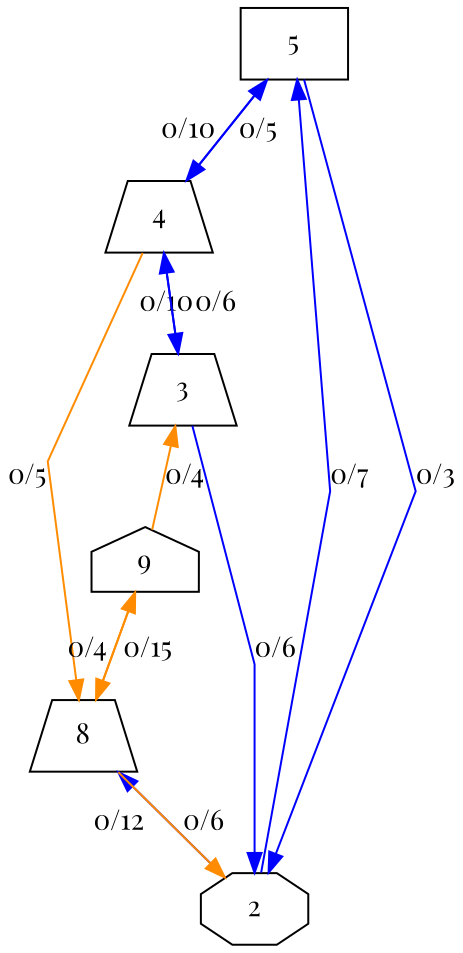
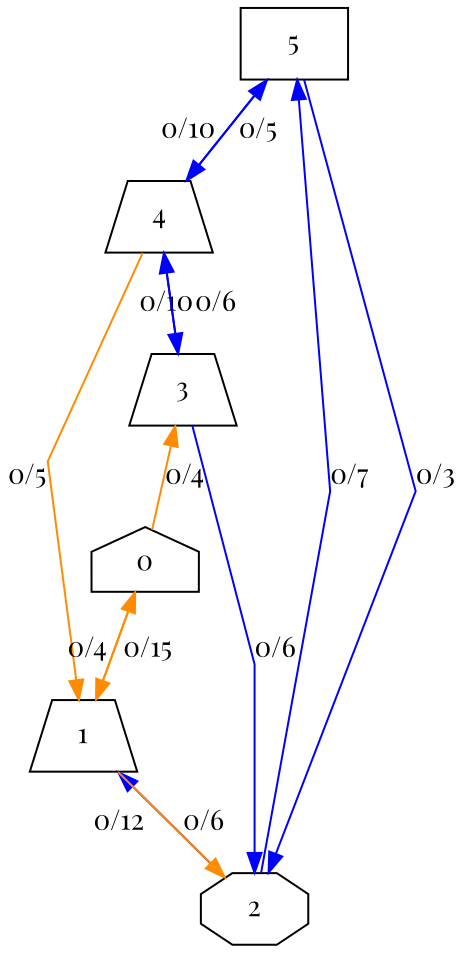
(145, 563) -> (145, 563)
(84, 736) -> (84, 736)
